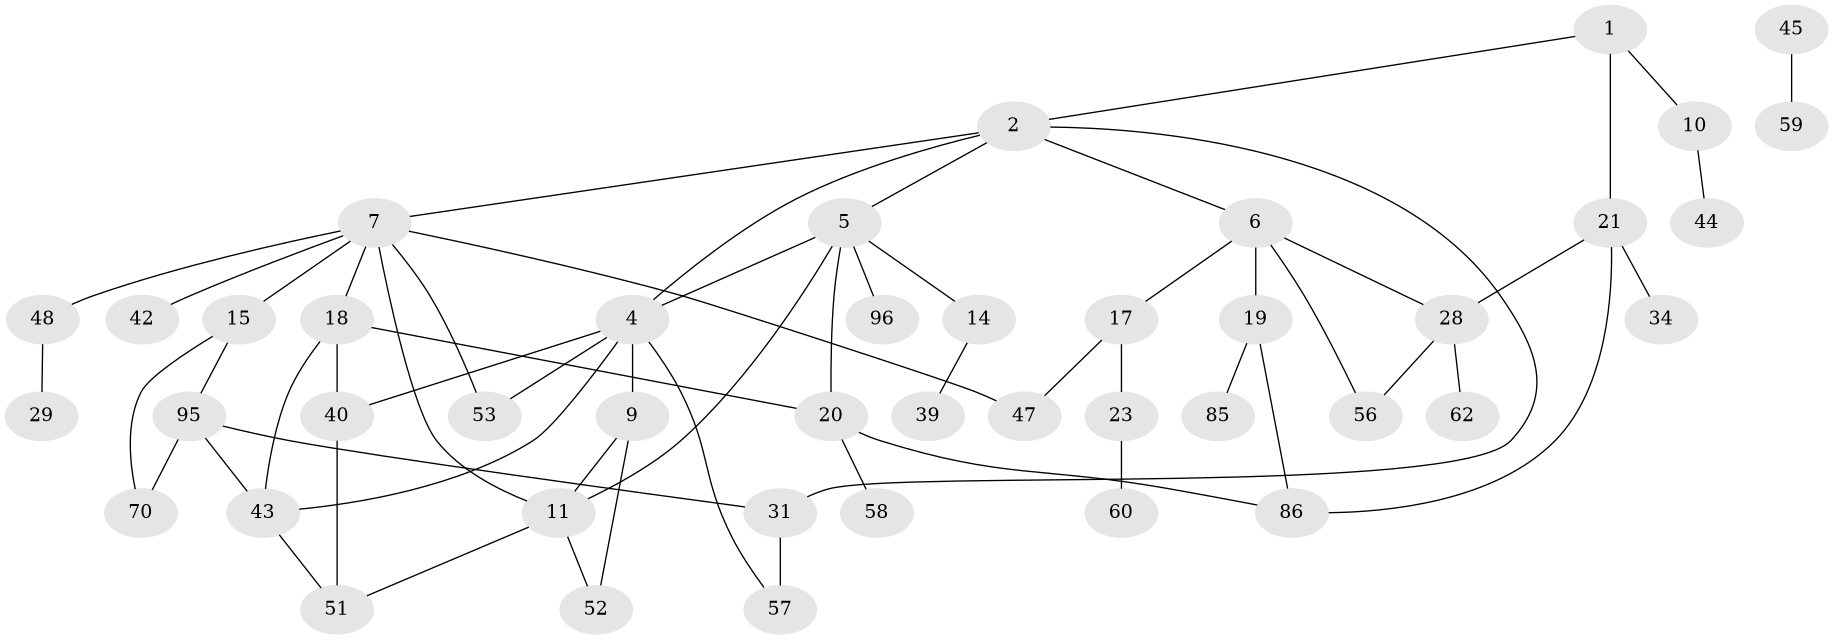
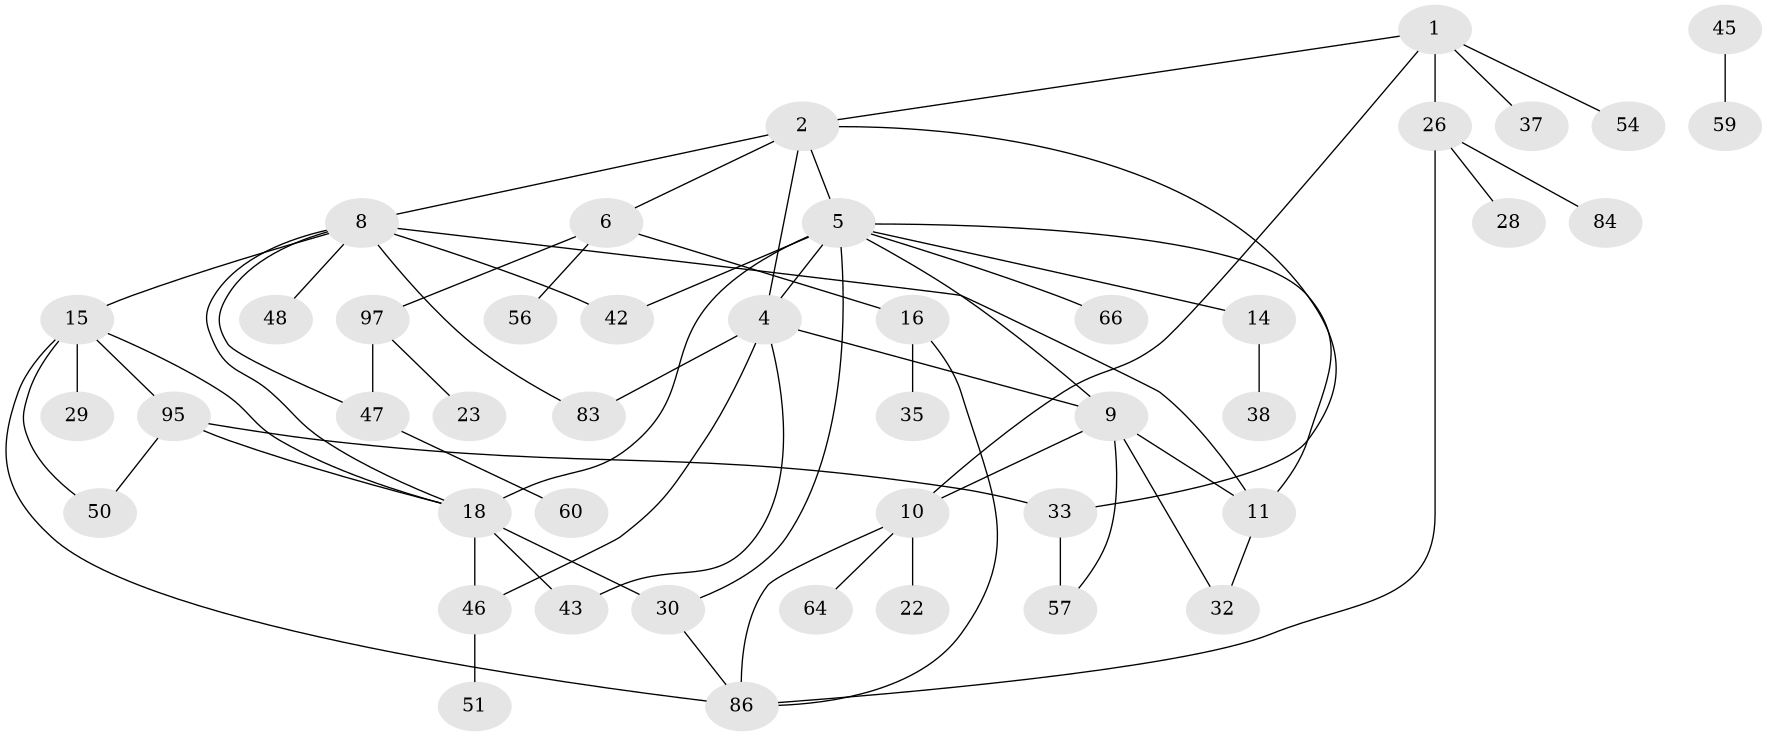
none -> (1532, 126)
none -> (1628, 126)
(375, 223) -> (362, 223)
(1610, 223) -> (1435, 126)
(1707, 223) -> (816, 610)
(1354, 271) -> none
none -> (720, 275)
(882, 320) -> (1111, 320)
(1121, 320) -> (373, 320)
(1256, 320) -> (913, 320)
(1661, 320) -> (1606, 223)
none -> (1000, 323)
(42, 368) -> (77, 368)
(1409, 368) -> none
none -> (673, 387)
(337, 416) -> (475, 610)
(485, 416) -> (589, 416)
(831, 416) -> (668, 610)
(928, 416) -> (1259, 416)
(1218, 416) -> (913, 416)
(1463, 416) -> none
none -> (253, 419)
(226, 465) -> (315, 468)
(706, 465) -> (1113, 519)
none -> (1012, 465)
(1121, 465) -> (472, 465)
(141, 513) -> (100, 513)
(780, 513) -> (1060, 513)
(877, 513) -> none
(300, 561) -> none
(448, 561) -> none
none -> (779, 577)
(596, 610) -> (1223, 610)
none -> (913, 610)
none -> (261, 623)
